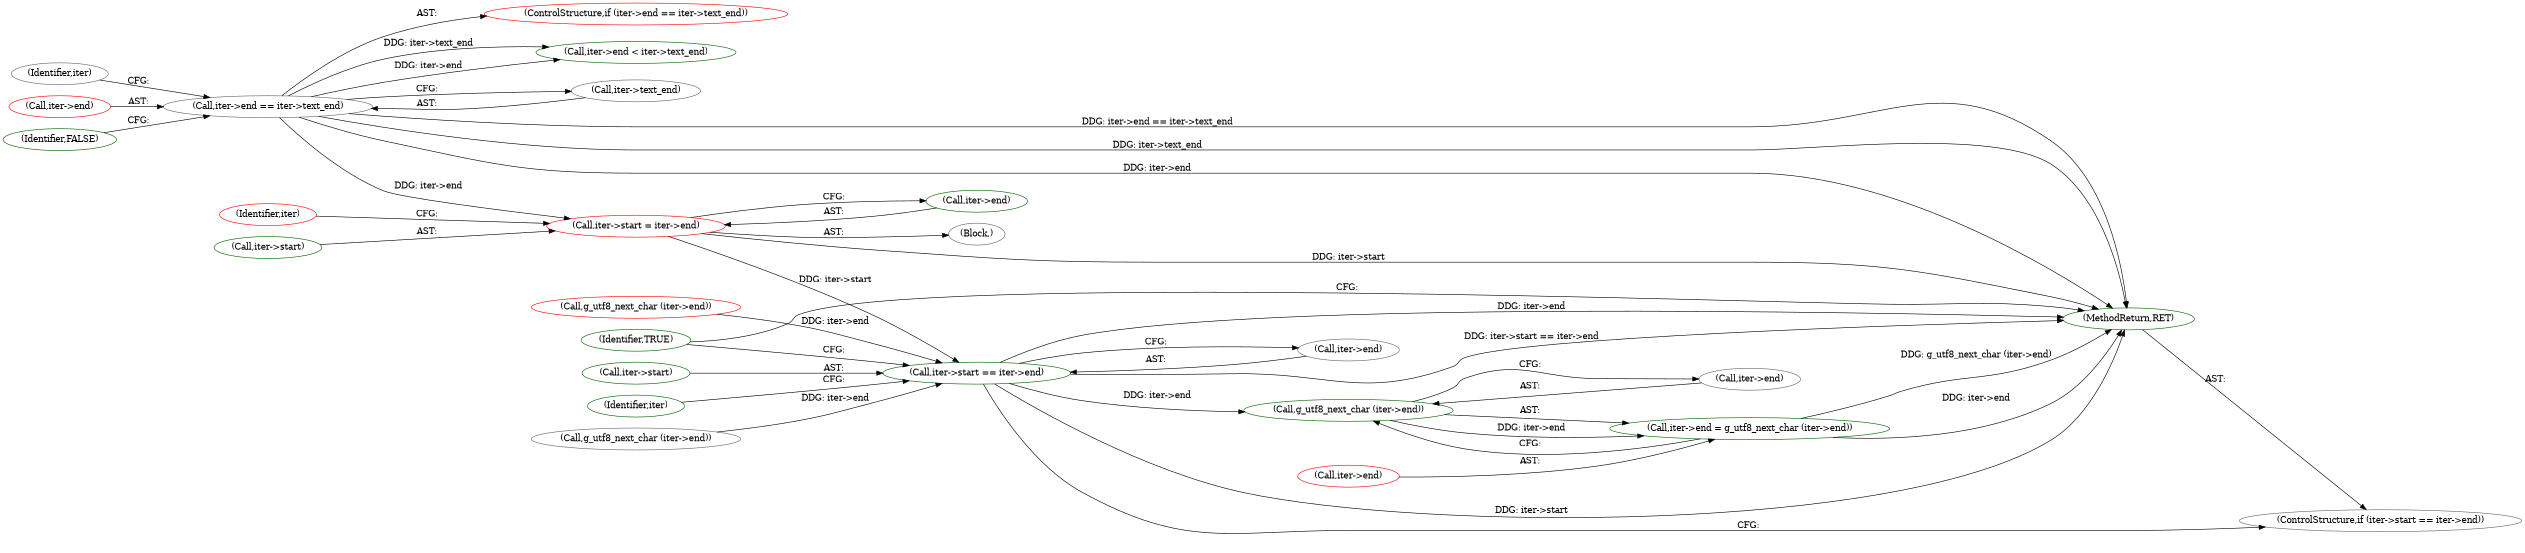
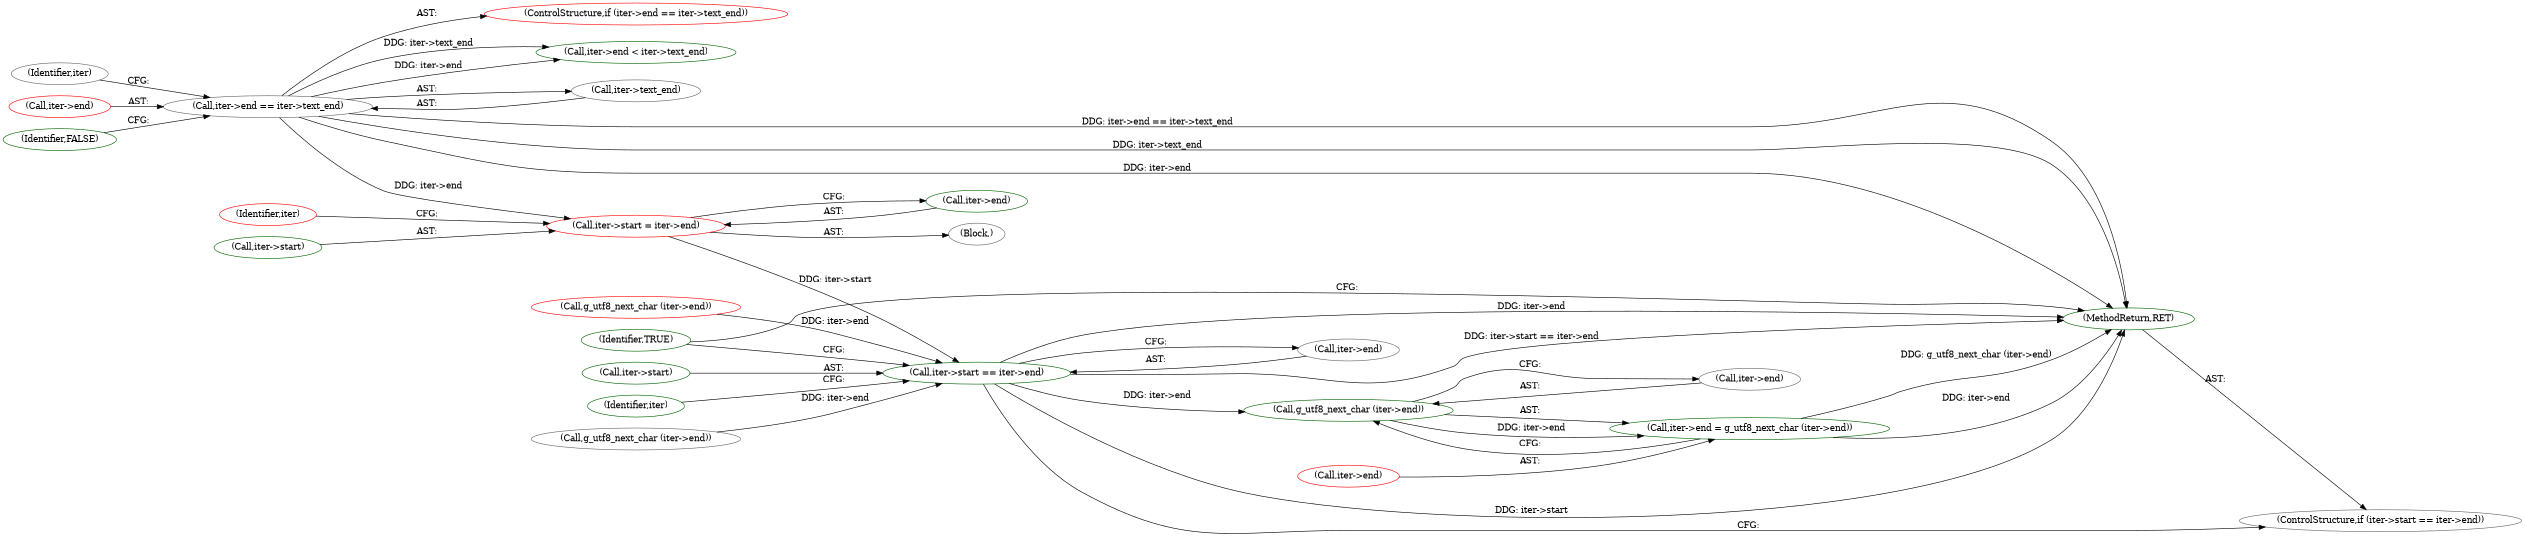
(428, 89) -> (428, 89)
(1399, 262) -> none
